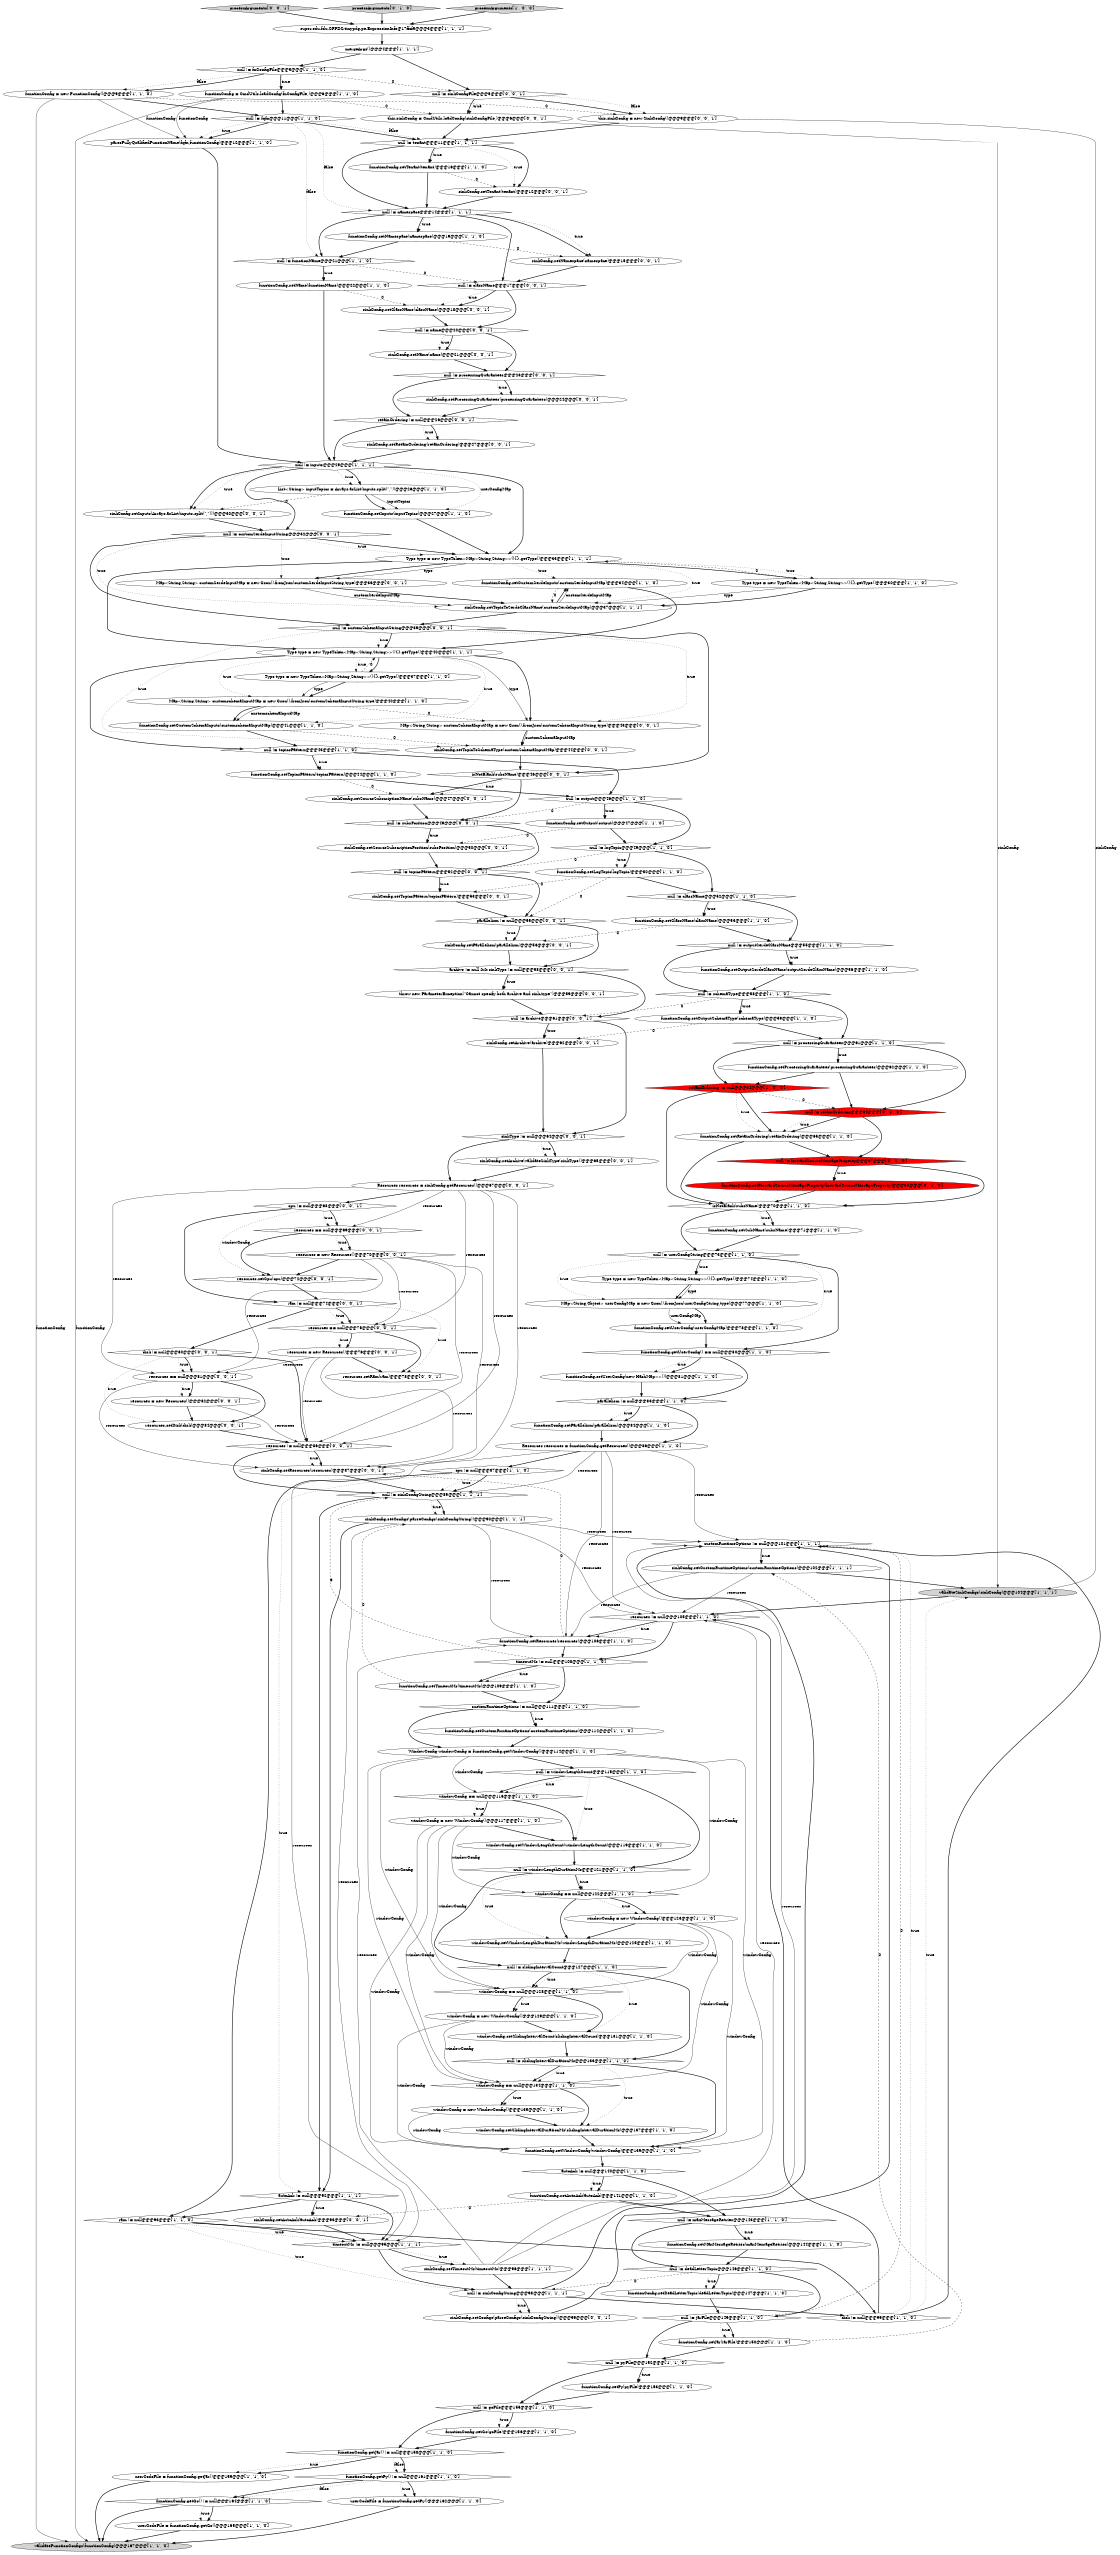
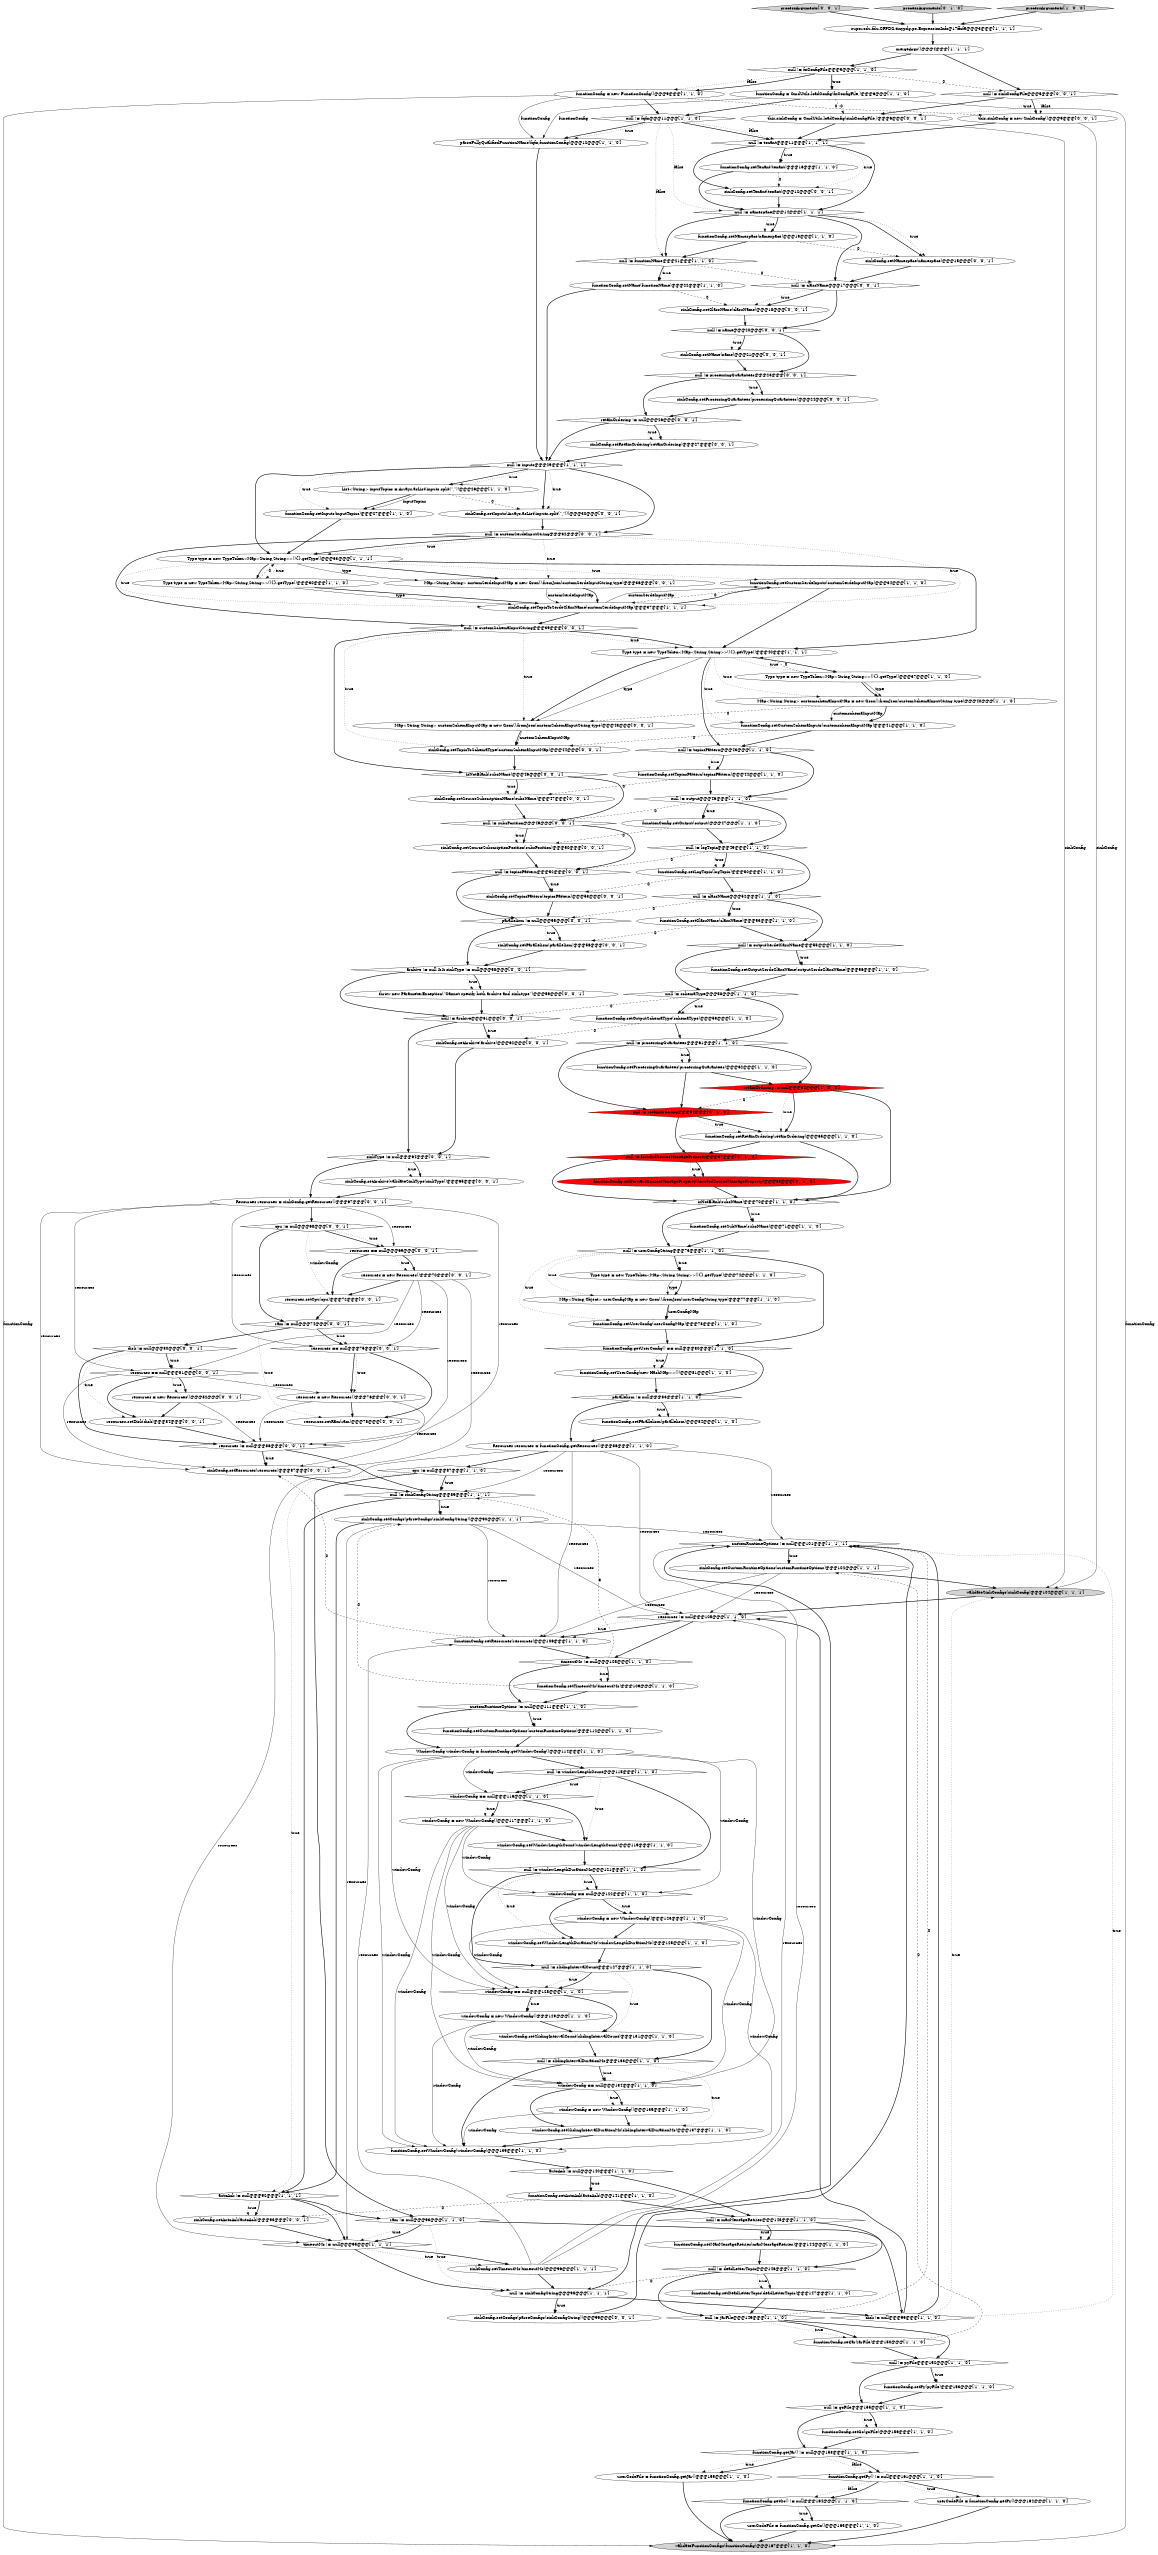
(496, 490) -> (307, 490)
(571, 896) -> (643, 909)
(351, 1255) -> (416, 1275)
(285, 1279) -> (333, 1300)
(271, 1365) -> (258, 1385)
(193, 1377) -> (174, 1373)
